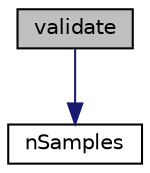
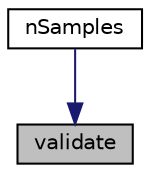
(75, 76) -> (75, 76)
